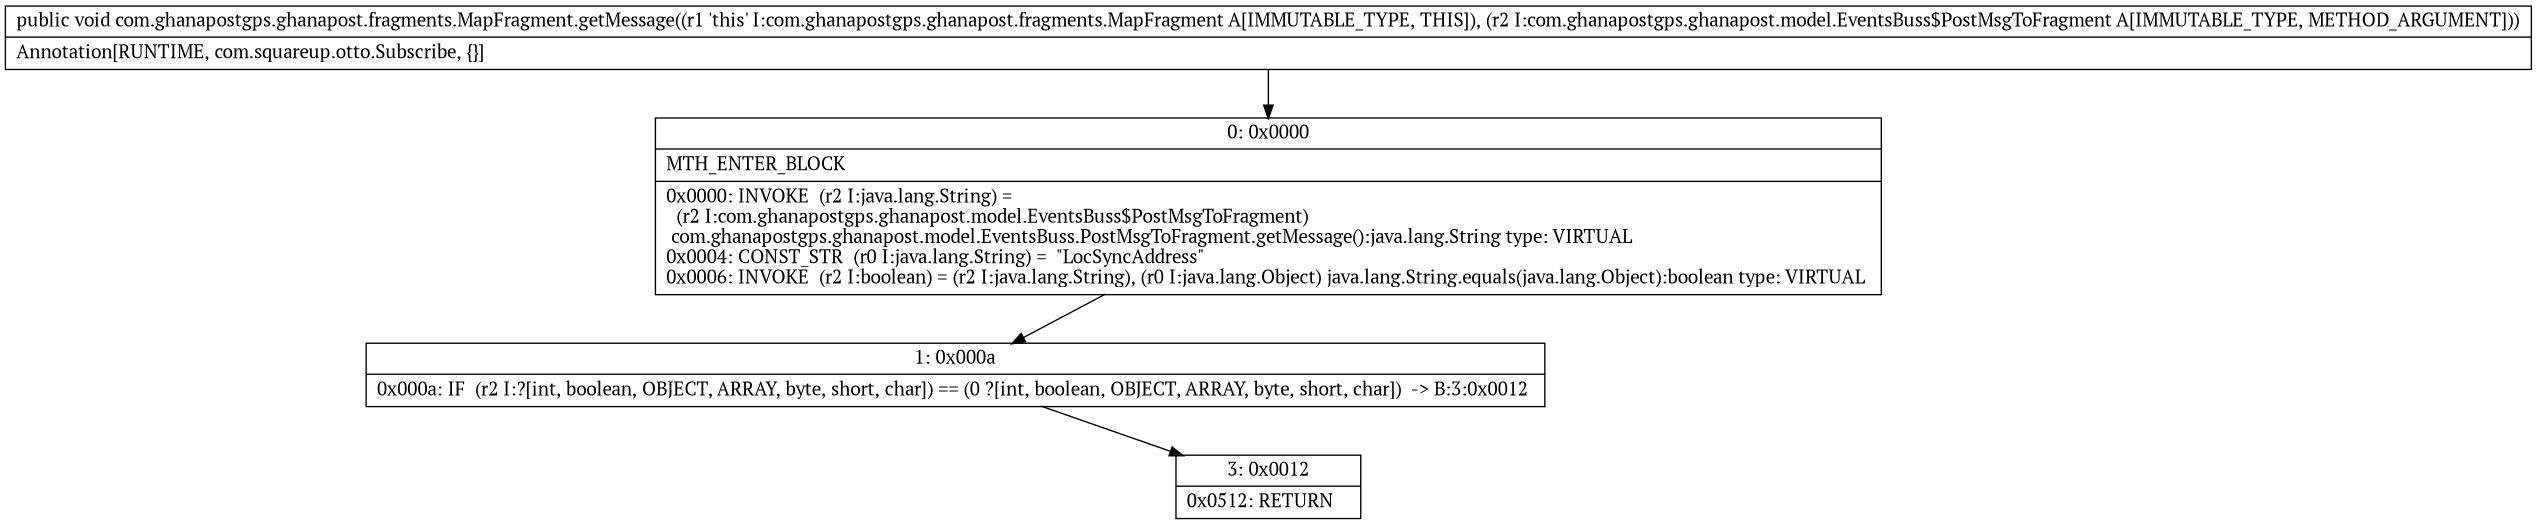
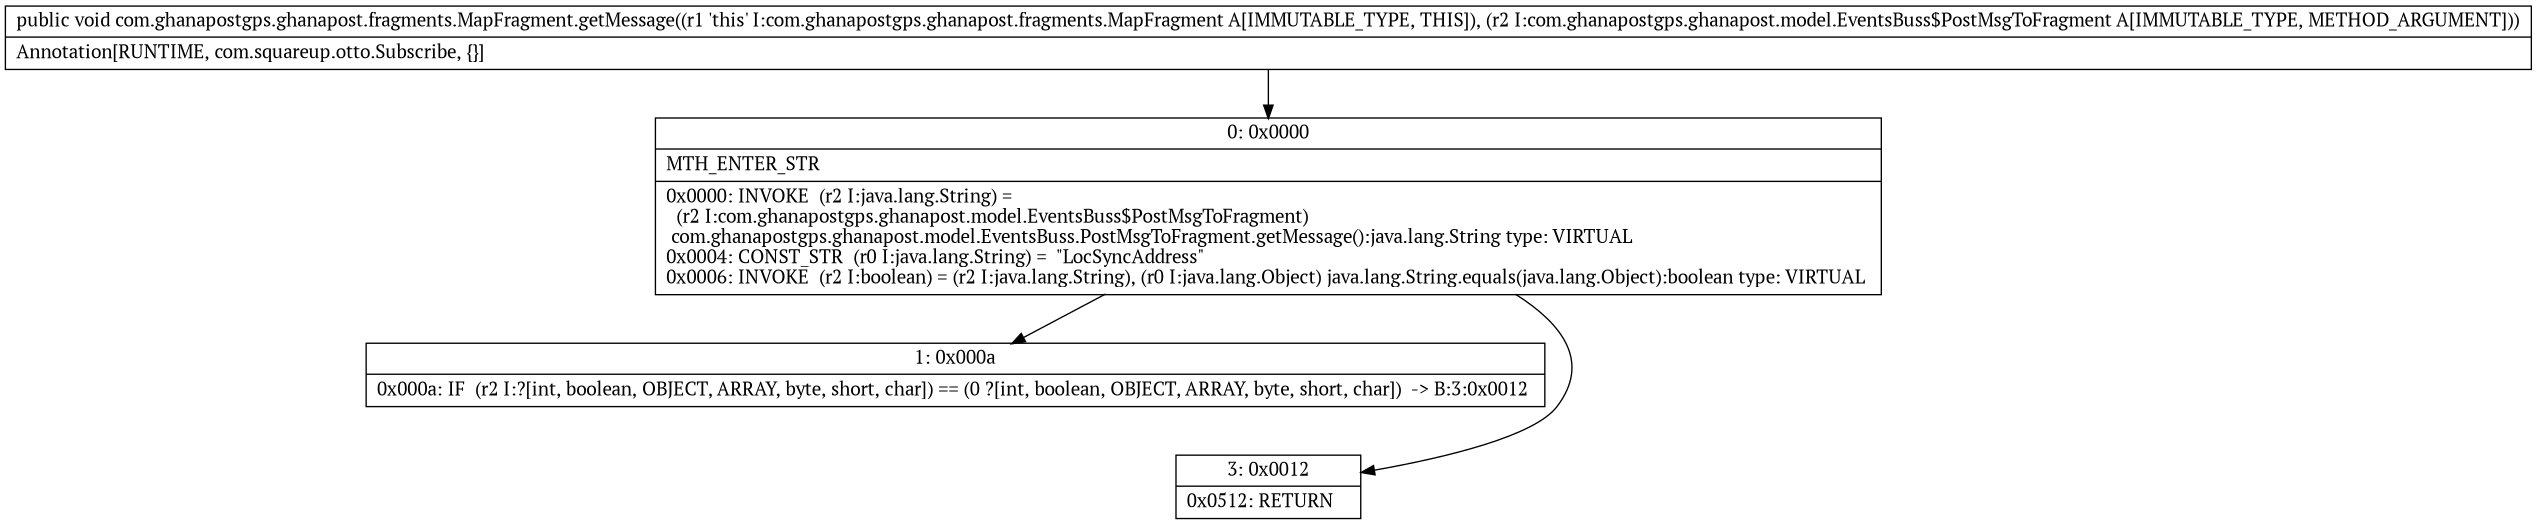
(756, 165) -> (744, 165)
(1105, 429) -> (1535, 424)
